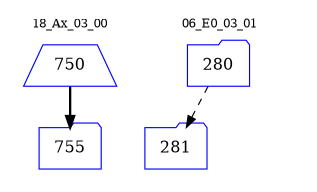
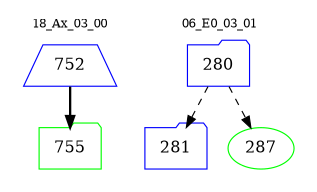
(70, 66) -> (70, 66)
(70, 148) -> (70, 148)
none -> (261, 148)
